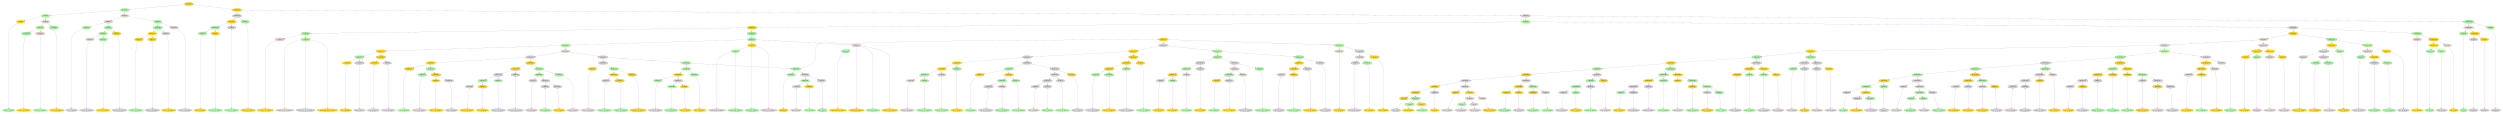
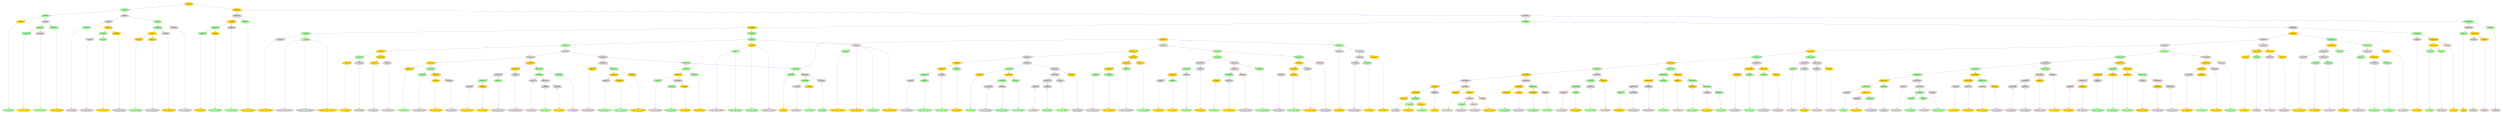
(108, 28) -> (108, 28)
(2464, 110) -> (2464, 110)
